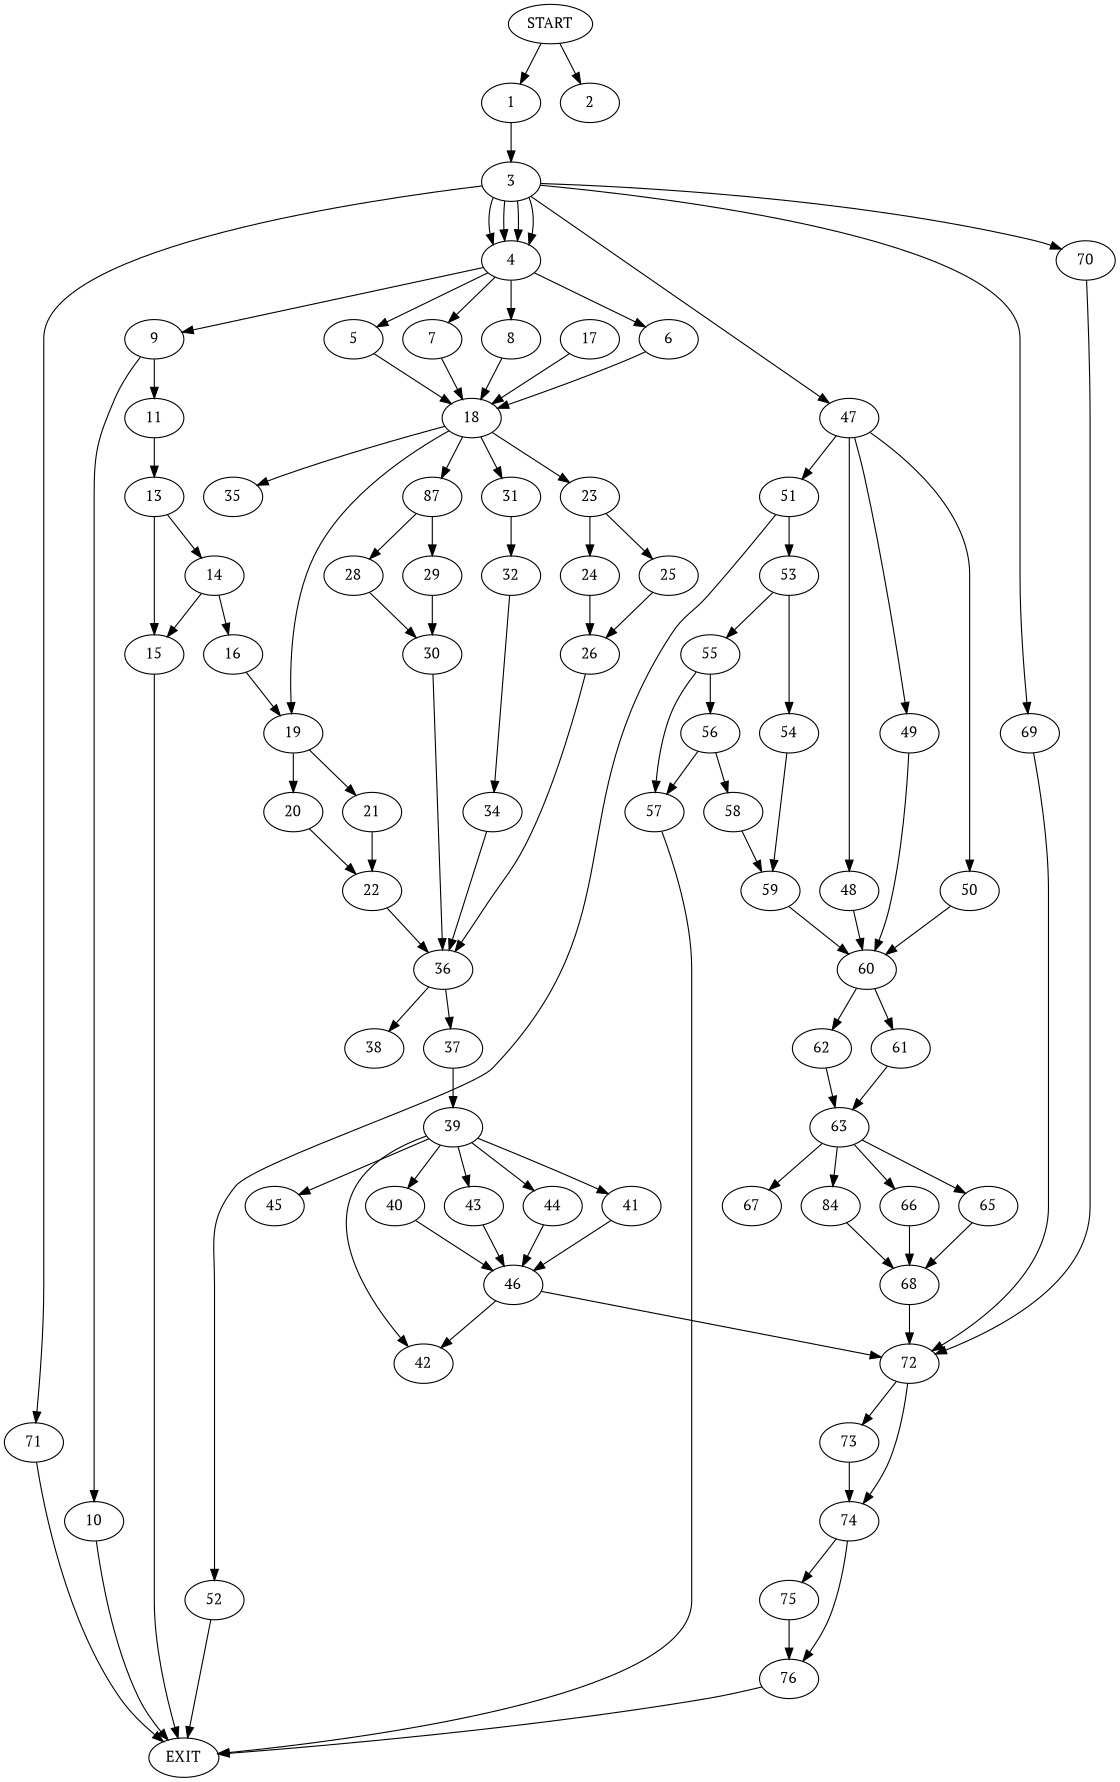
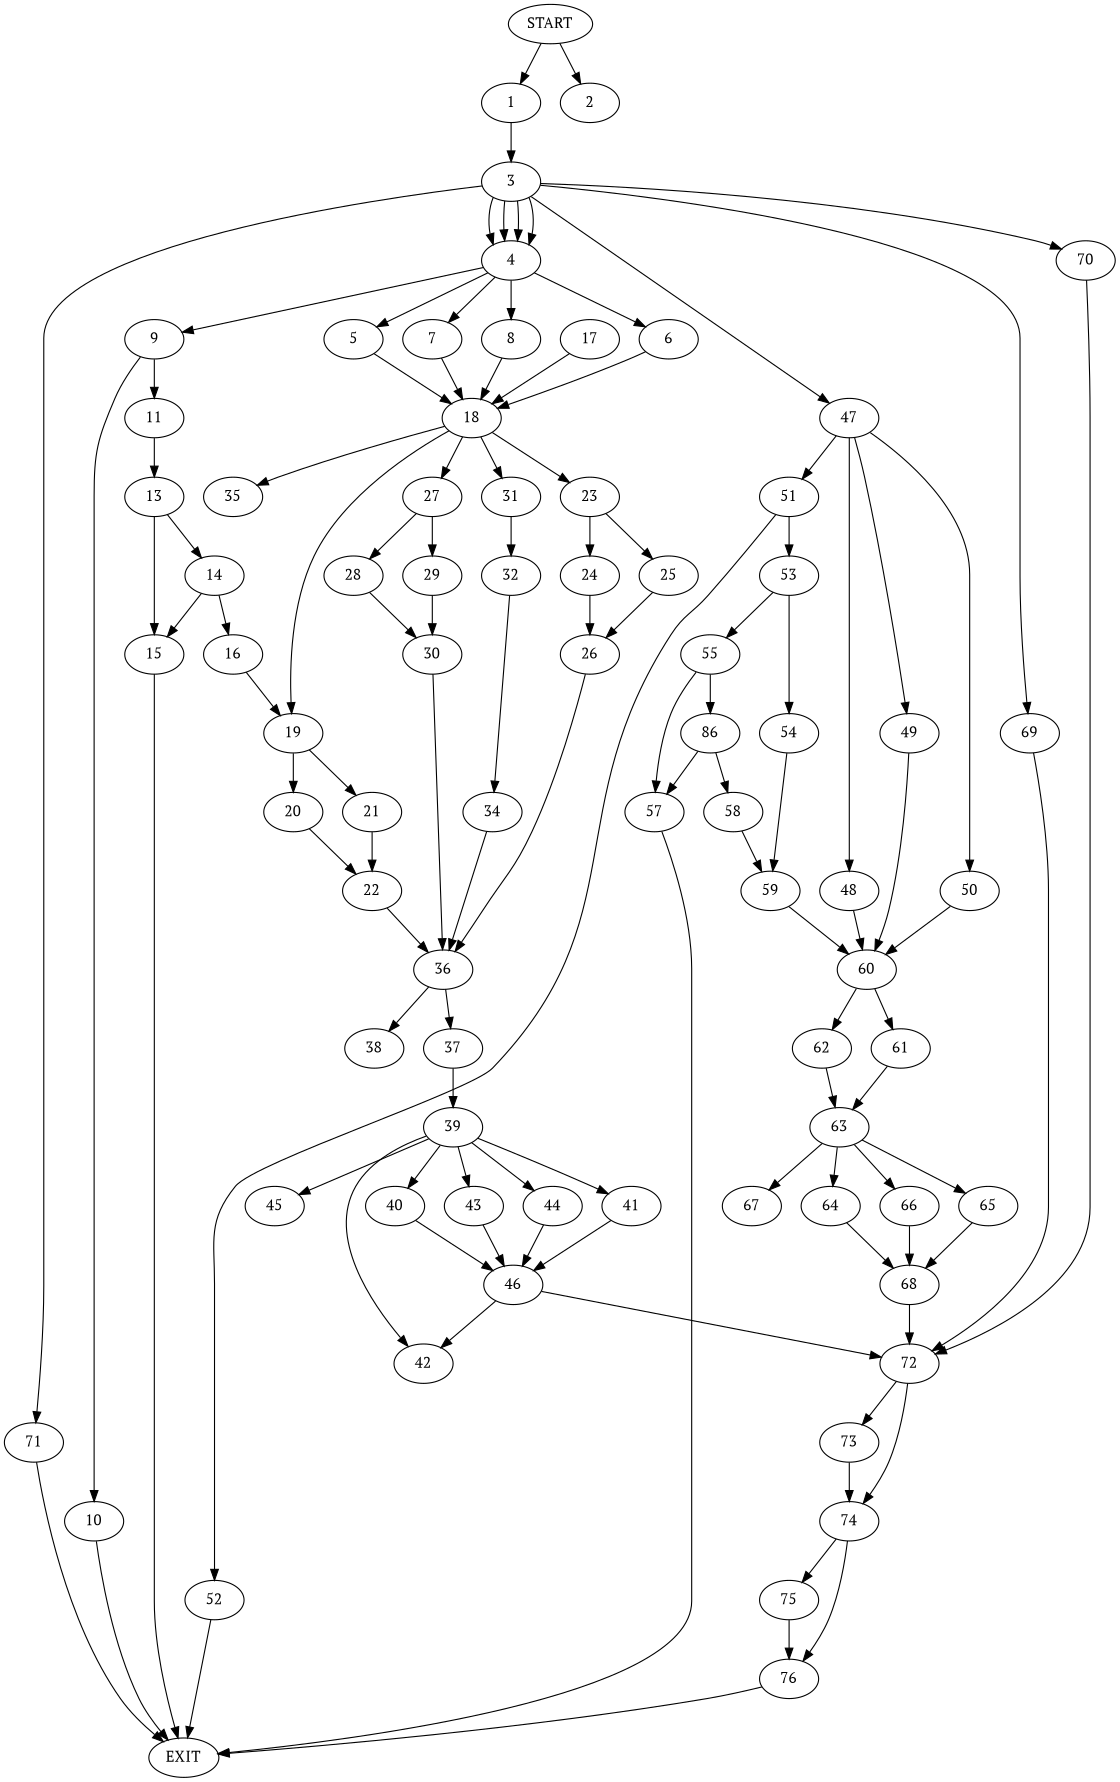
(432, 497) -> (432, 497)
(710, 733) -> (710, 733)
(831, 1206) -> (831, 1206)
